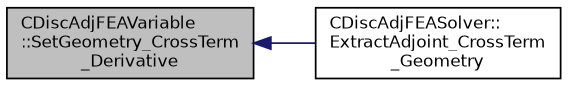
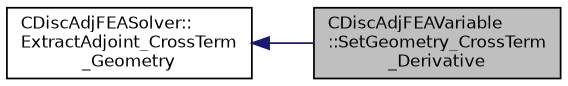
(293, 43) -> (292, 43)
